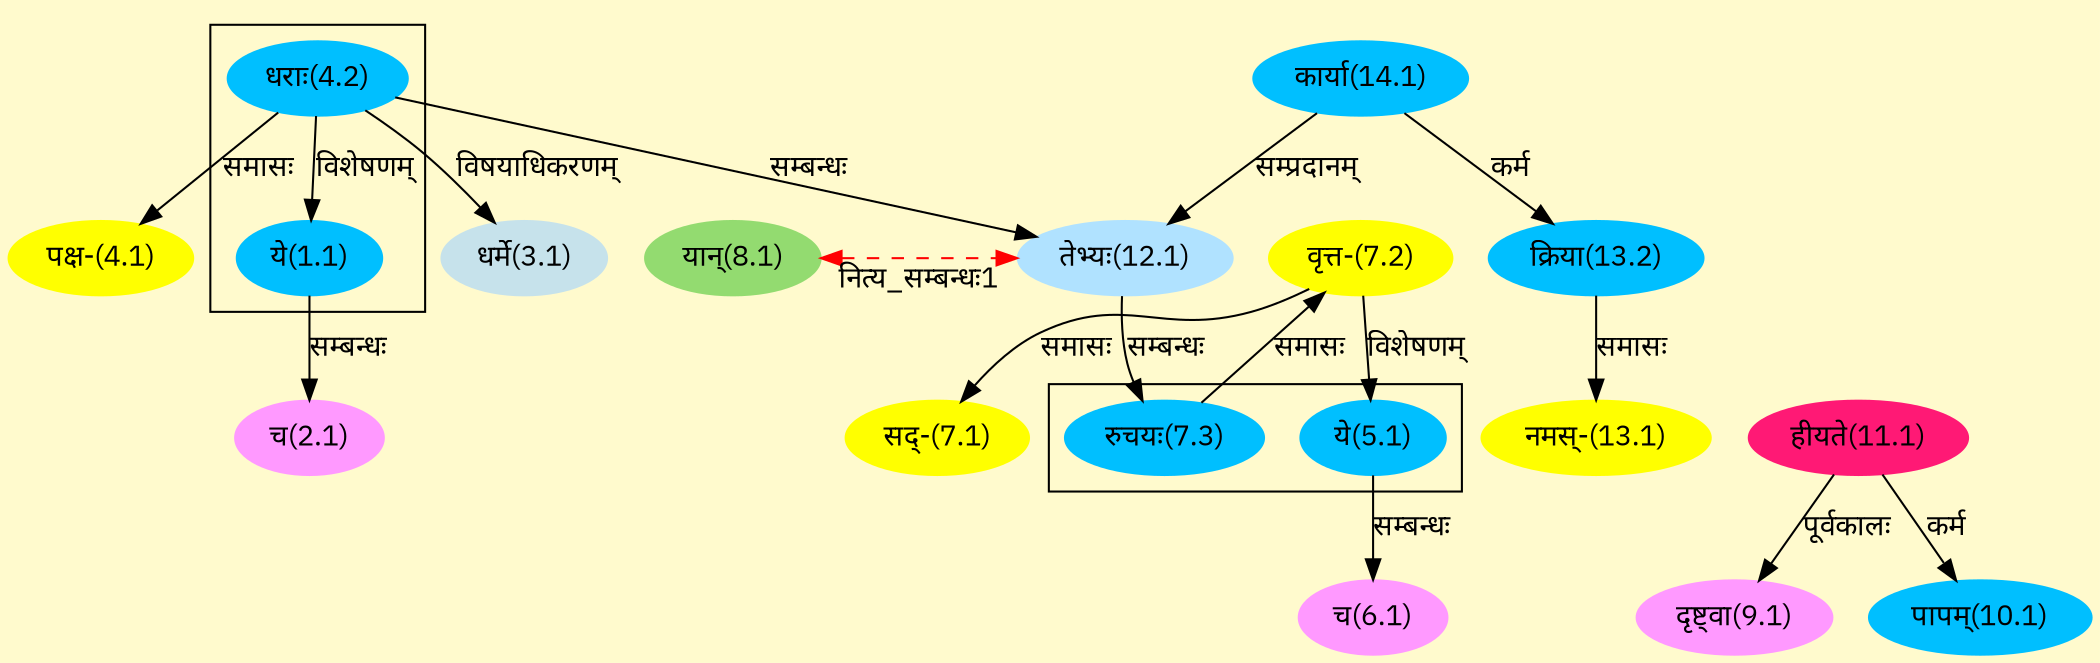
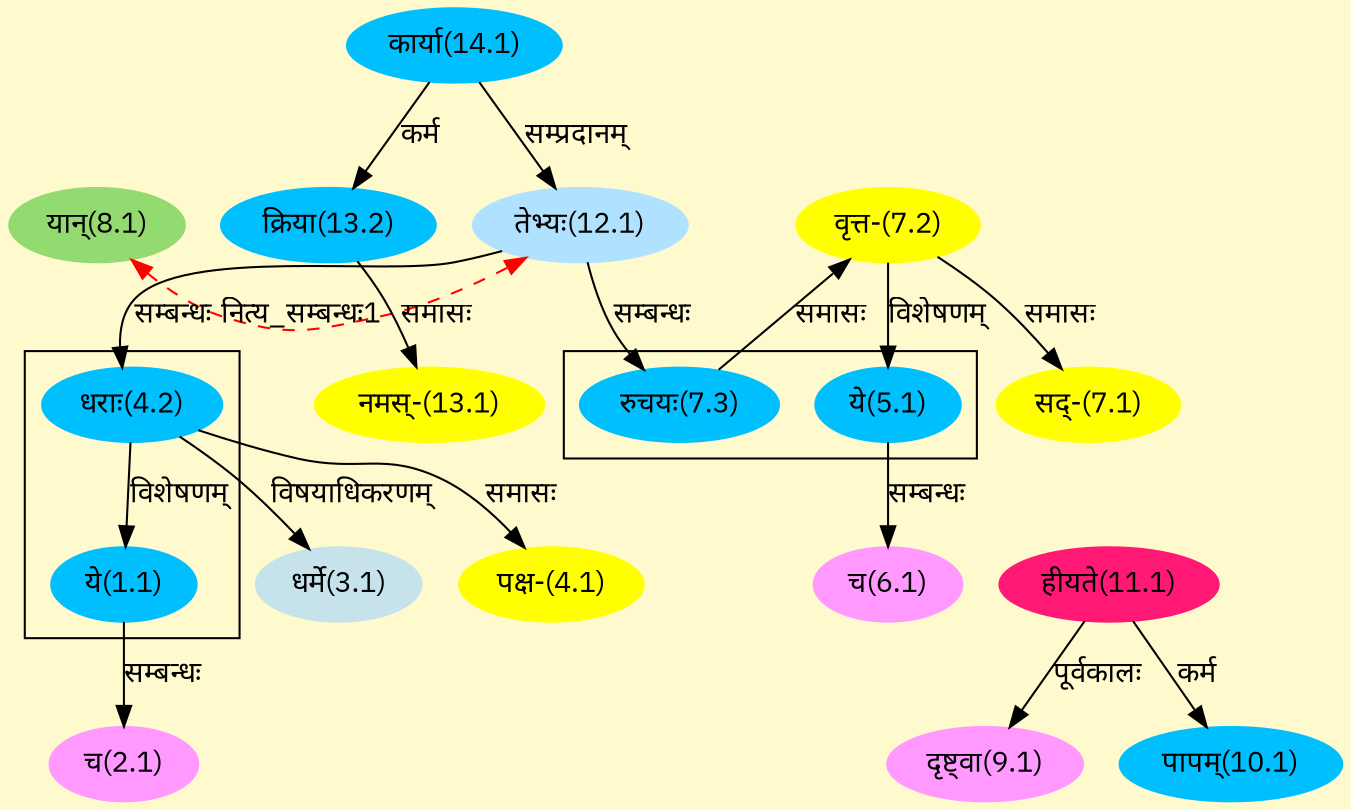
(706, 165) -> (290, 266)
